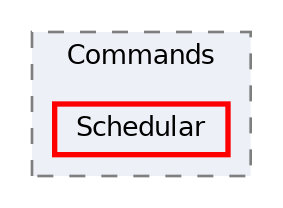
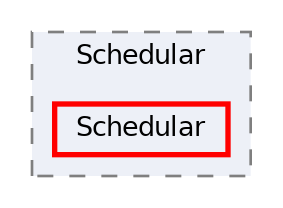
(141, 57) -> (141, 57)
